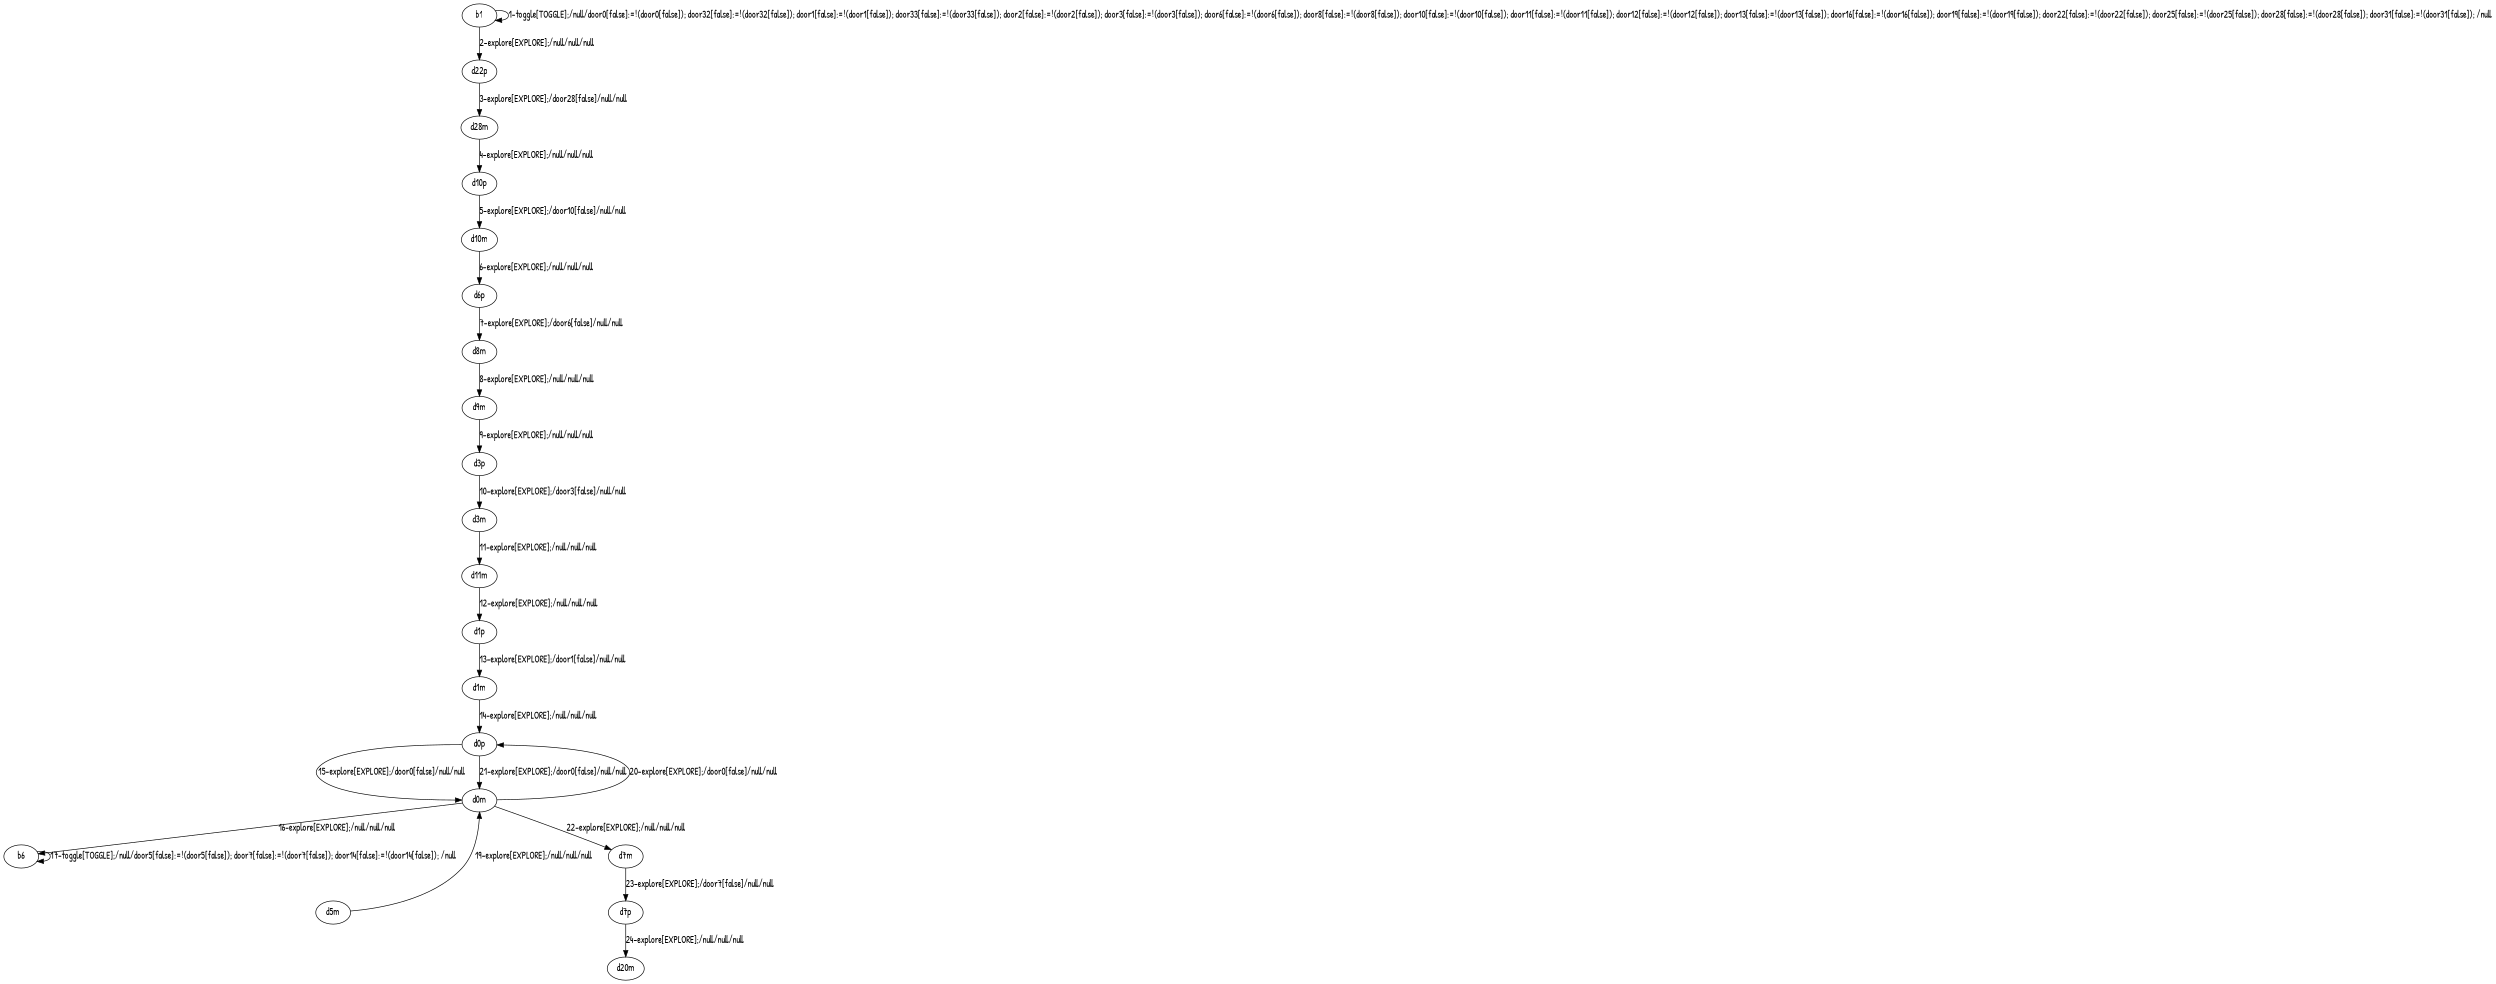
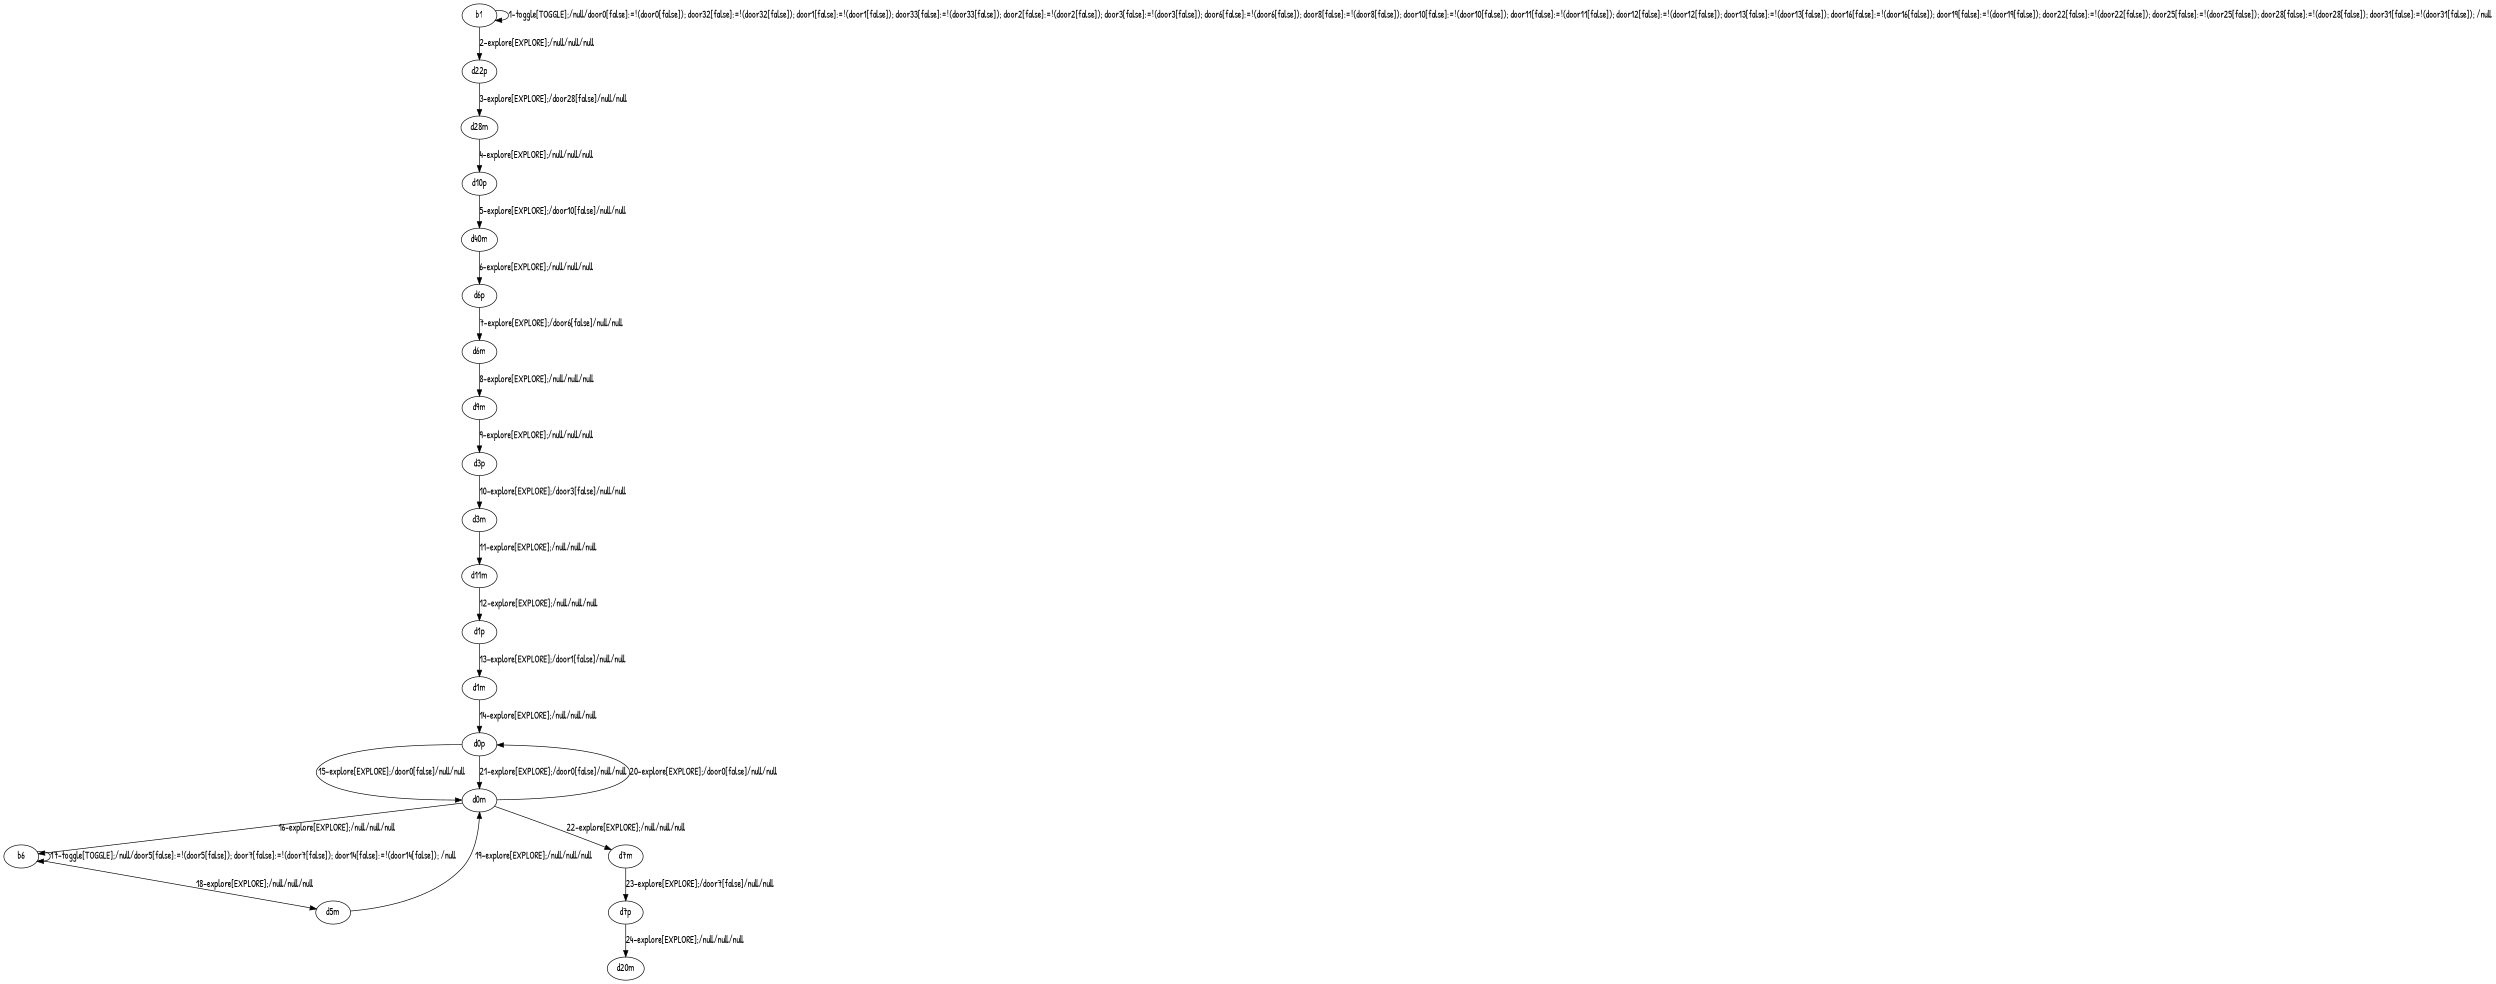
(479, 240) -> (479, 240)
(479, 352) -> (479, 352)
none -> (174, 884)
